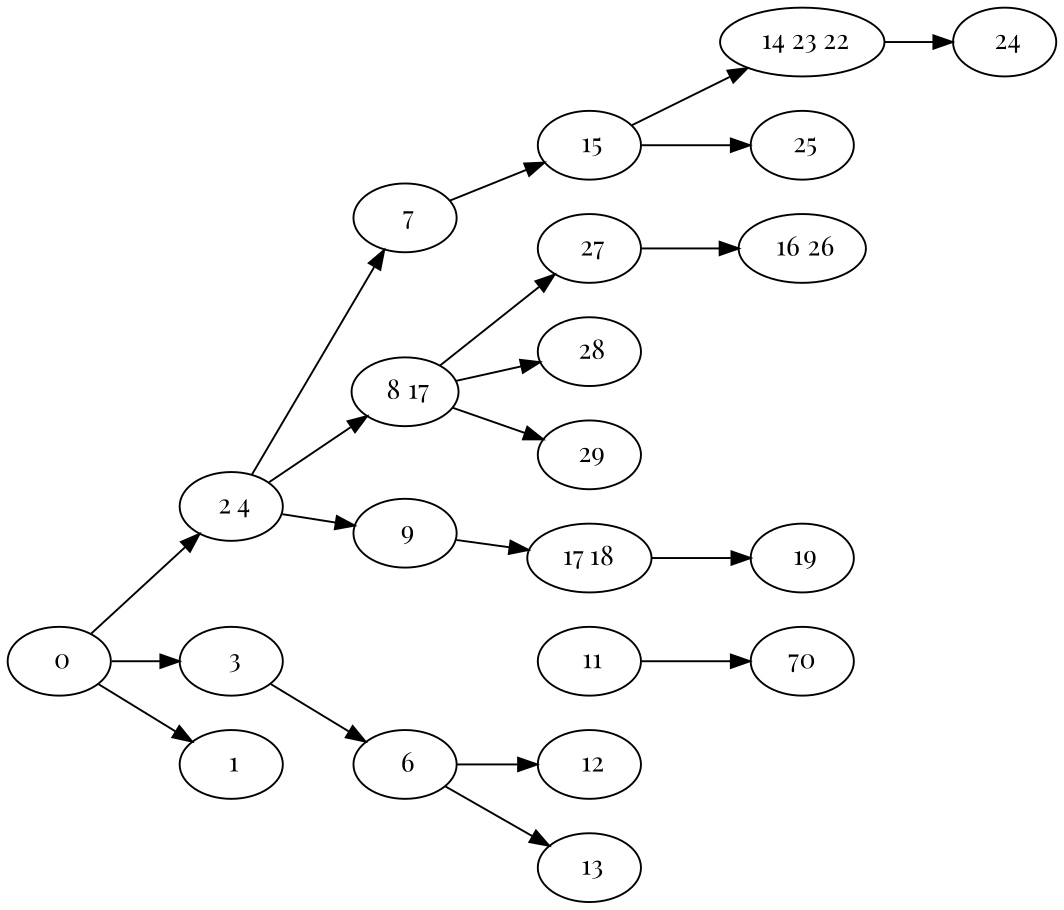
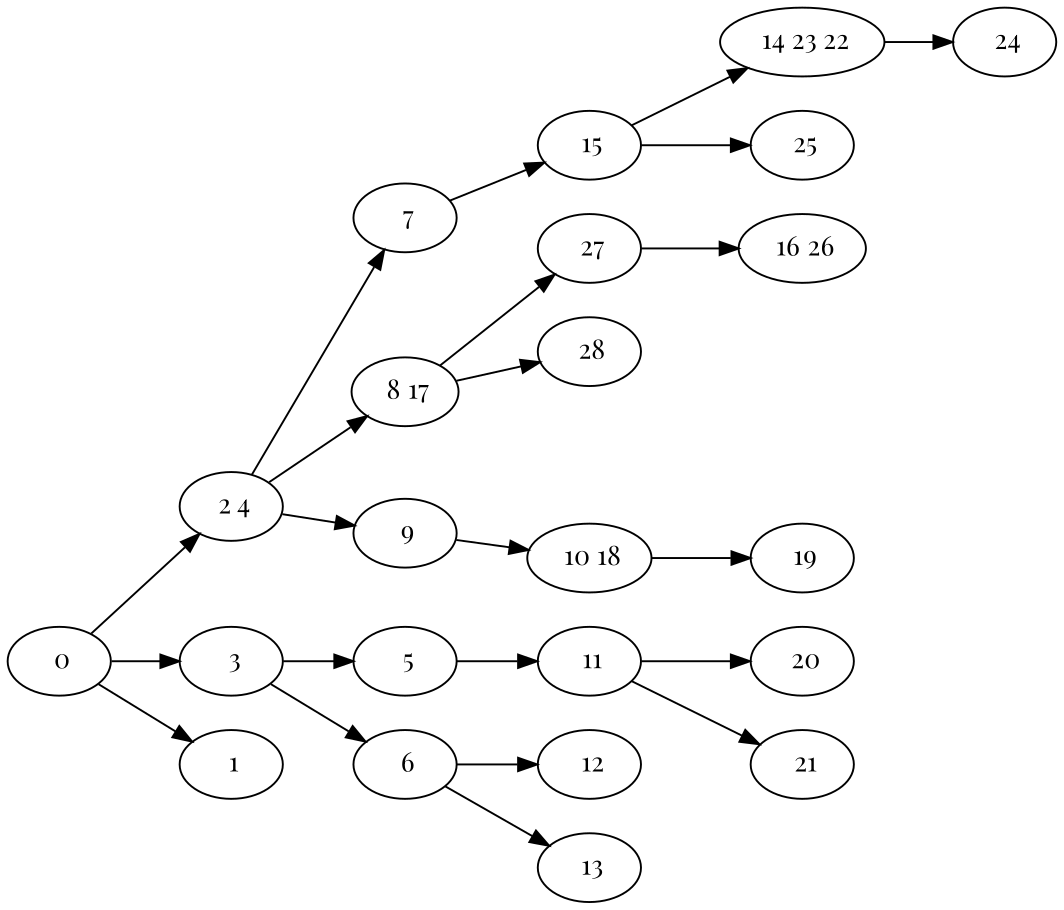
(589, 455) -> none
(589, 558) -> (589, 558)
none -> (405, 661)
(802, 661) -> (802, 661)
none -> (802, 764)
